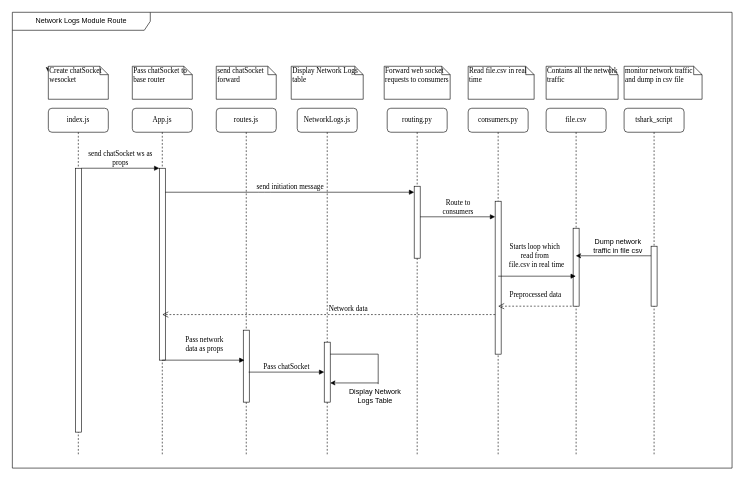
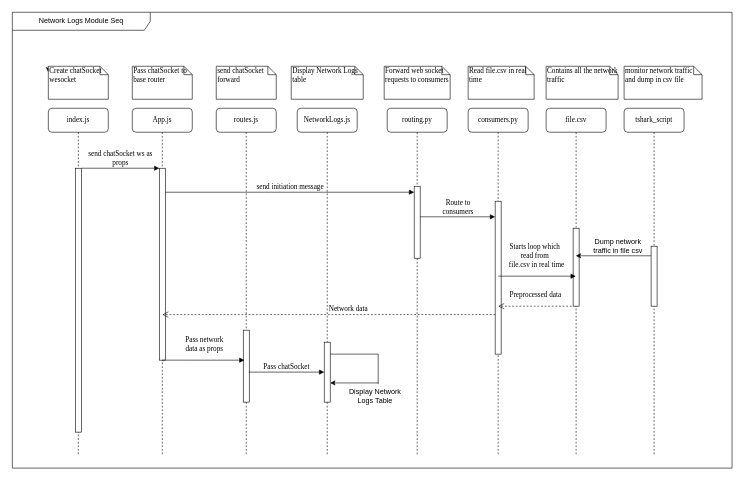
(81, 21) -> (81, 21)
